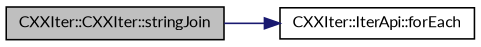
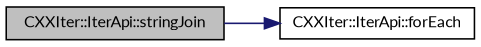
(115, 23) -> (115, 23)
